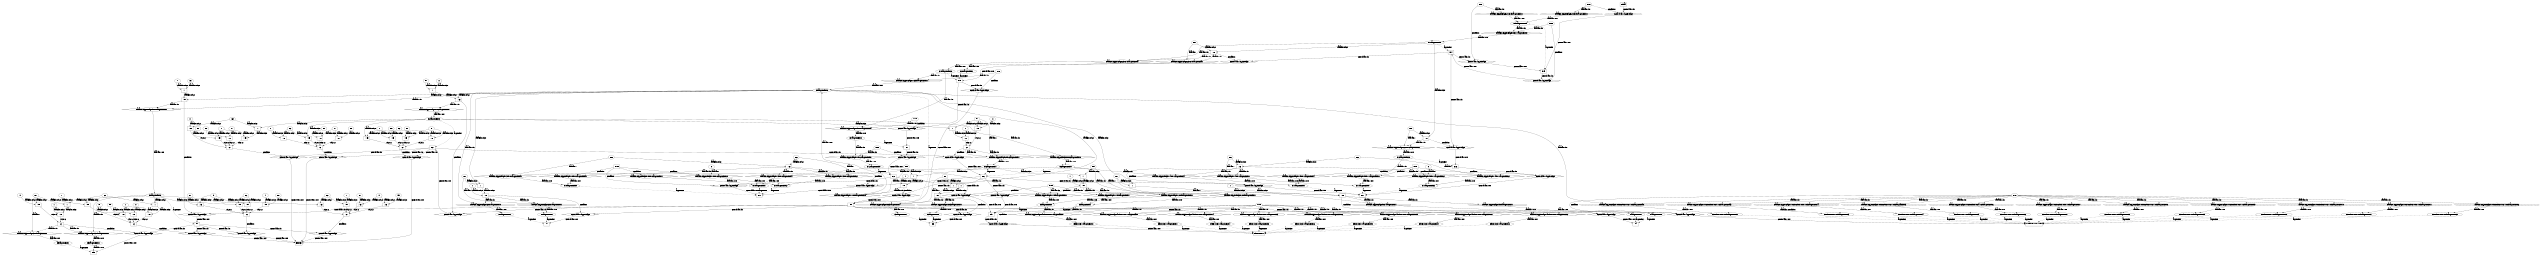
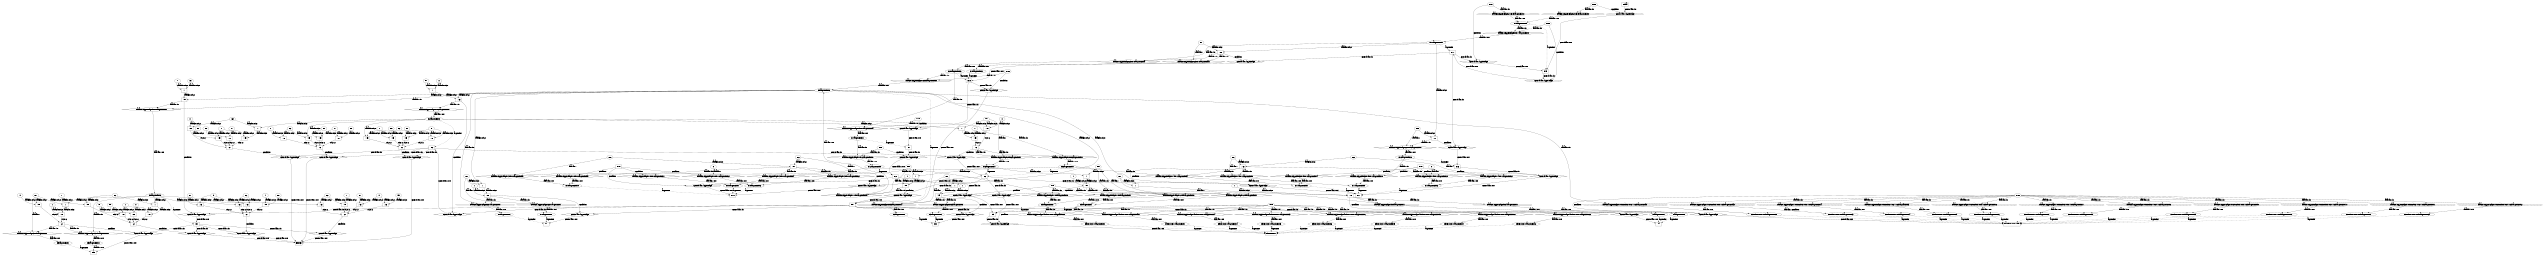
(1259, 215) -> (1271, 215)
